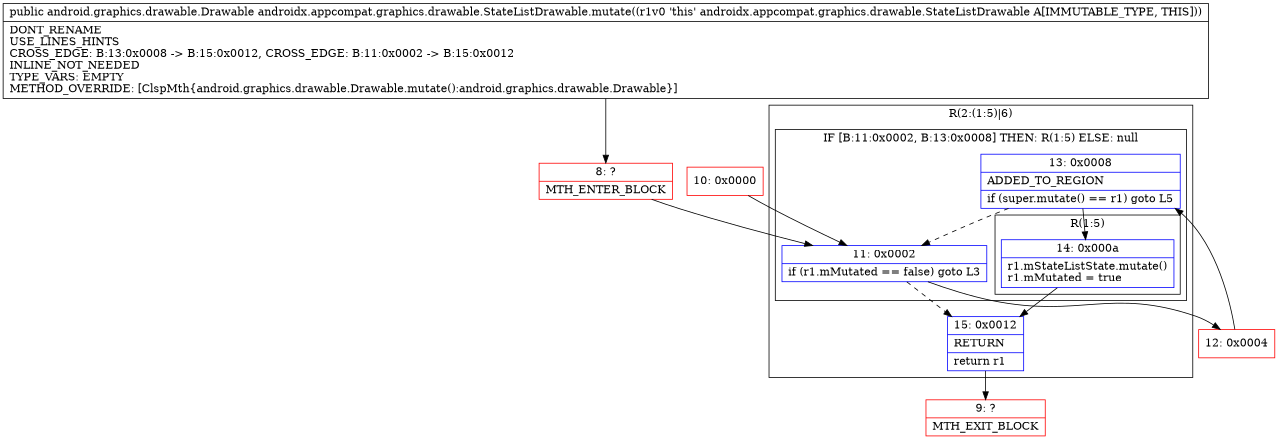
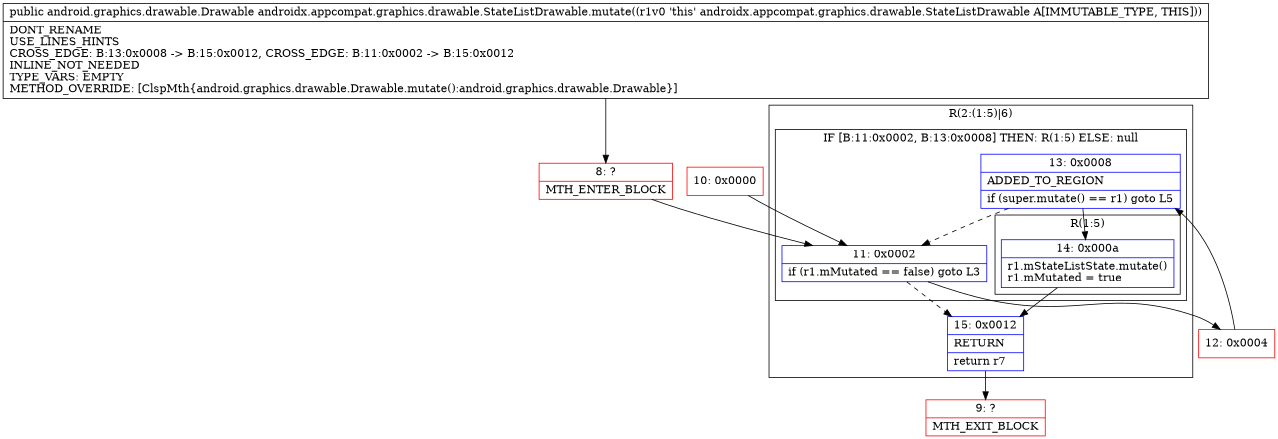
(980, 361) -> (980, 361)
